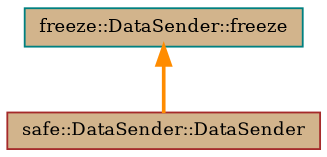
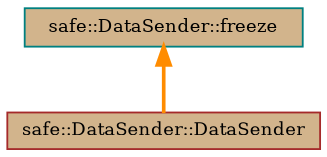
(164, 27) -> (164, 27)
